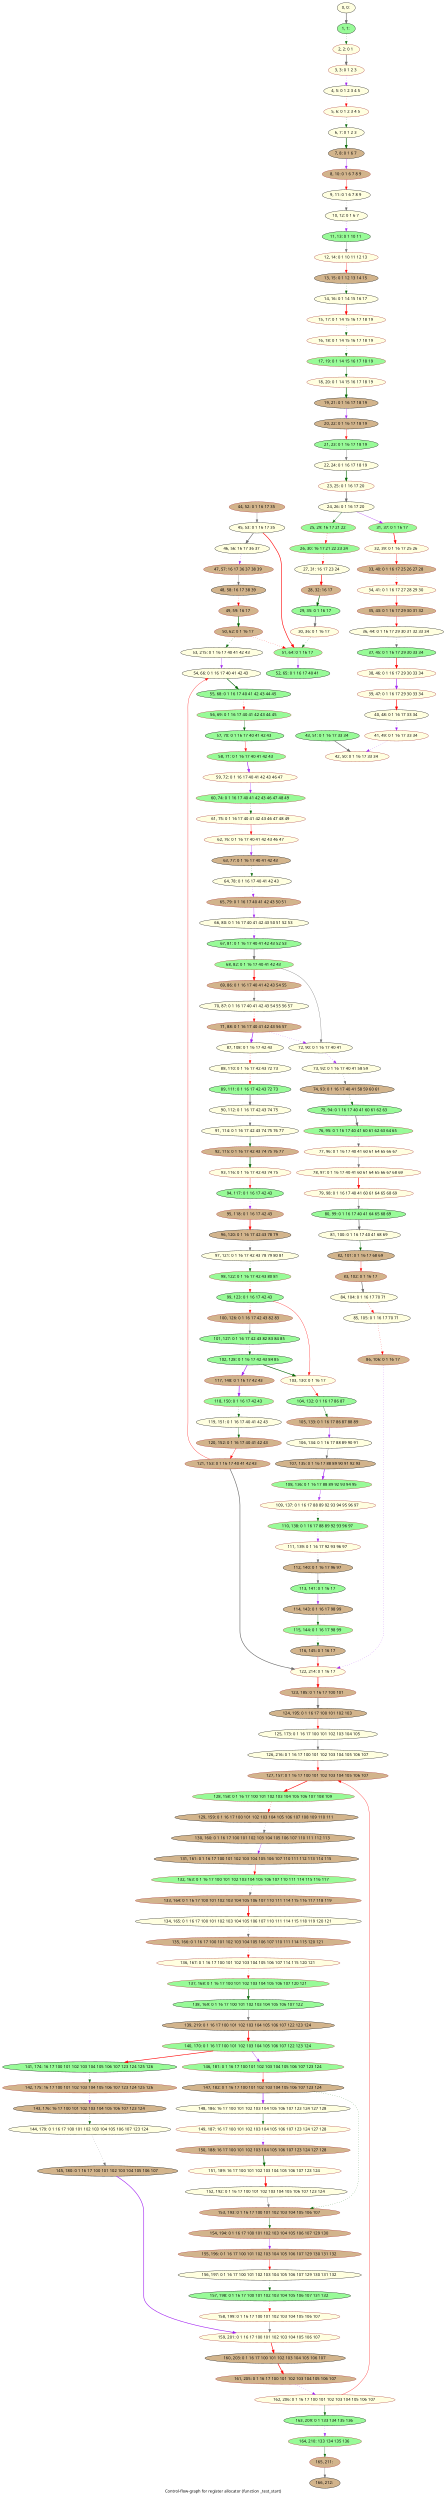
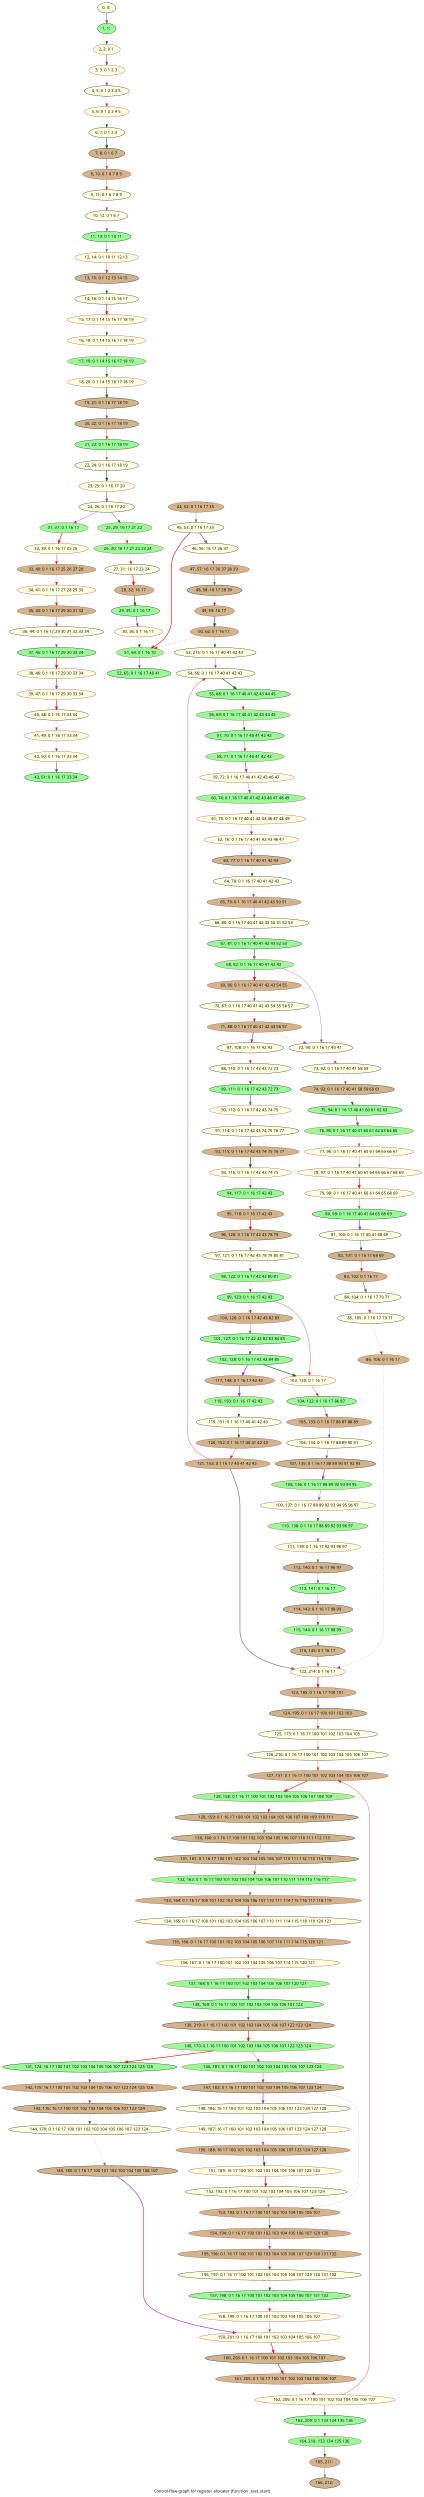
(298, 653) -> (140, 653)
(341, 745) -> (56, 766)
(250, 1110) -> (250, 1110)
(359, 1223) -> (360, 1223)
